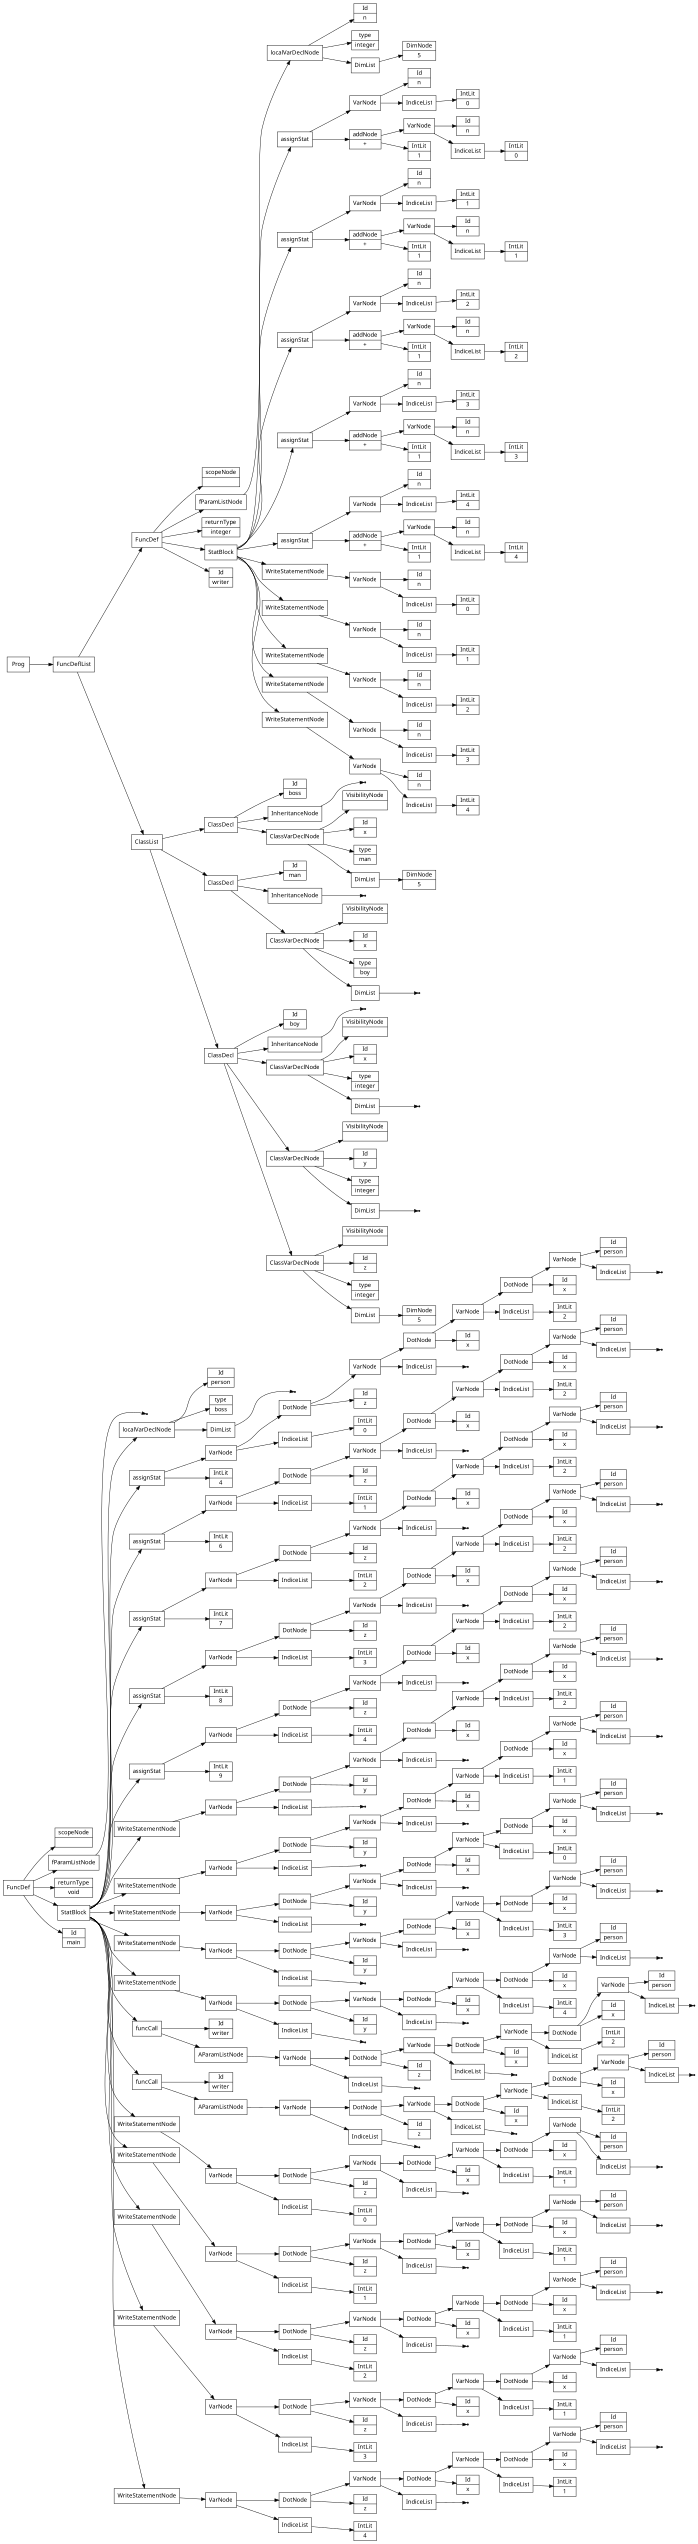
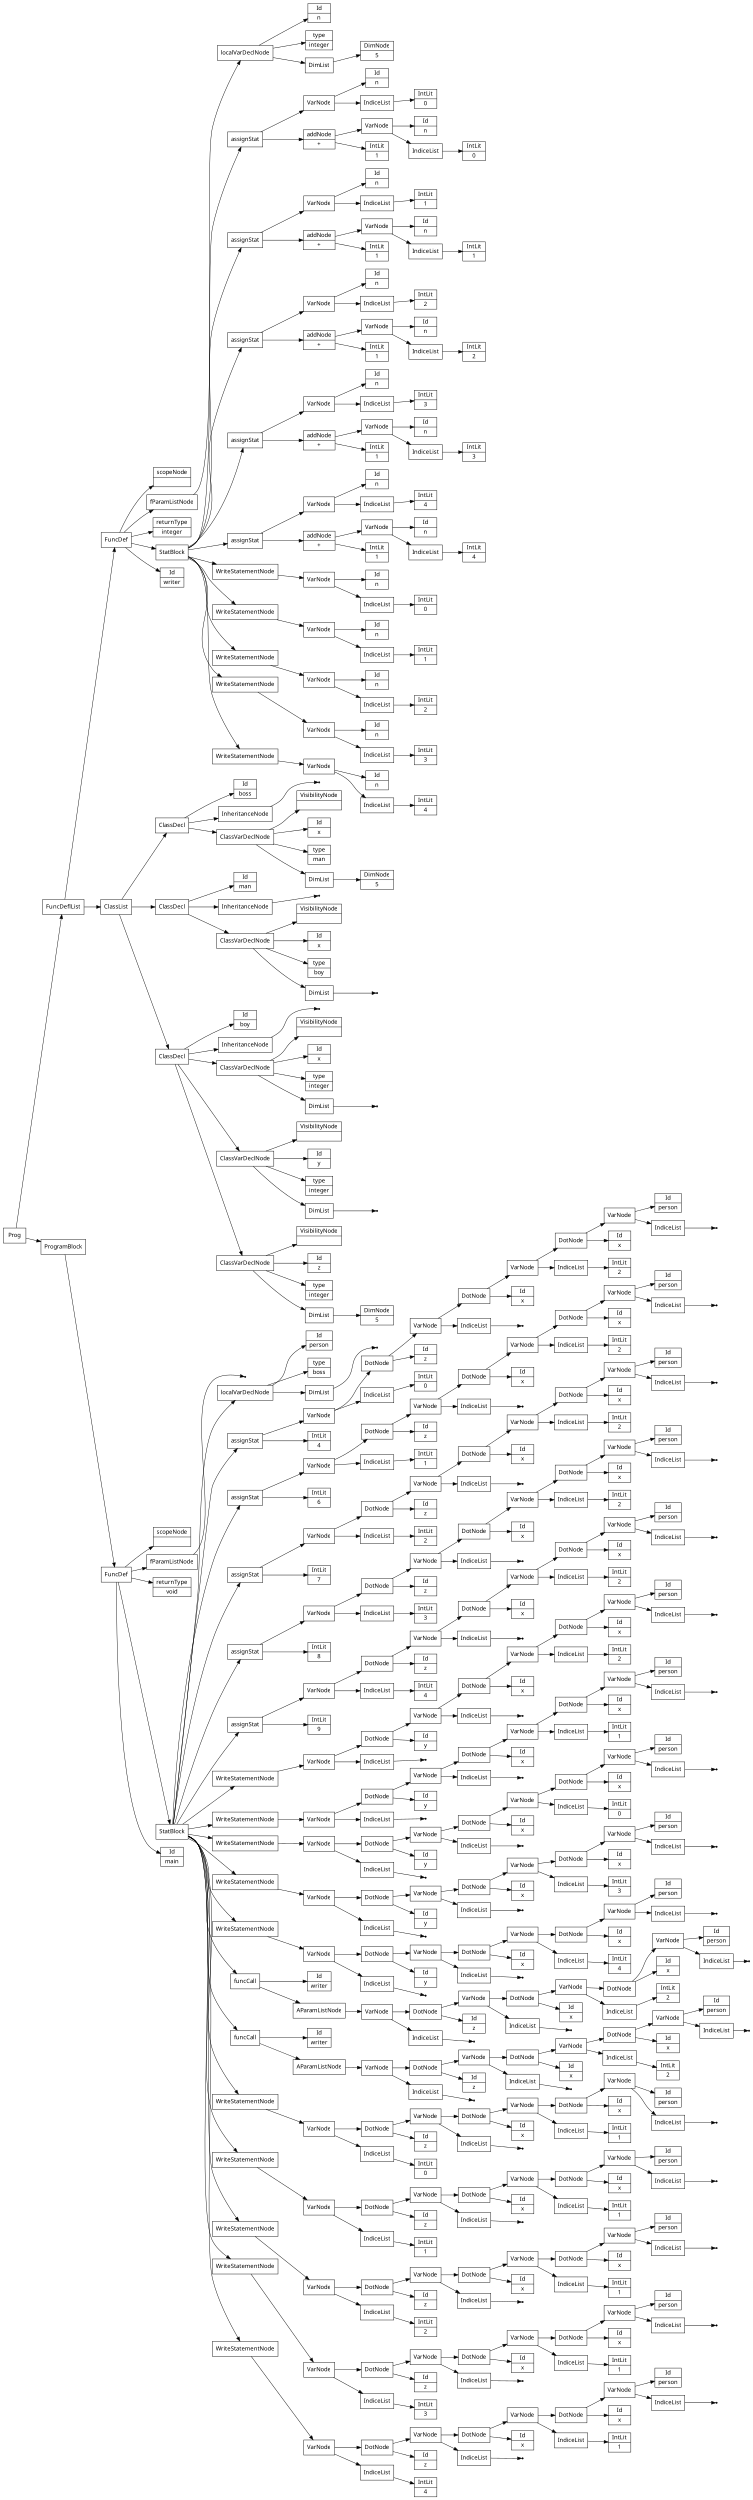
none -> (63, 1247)
